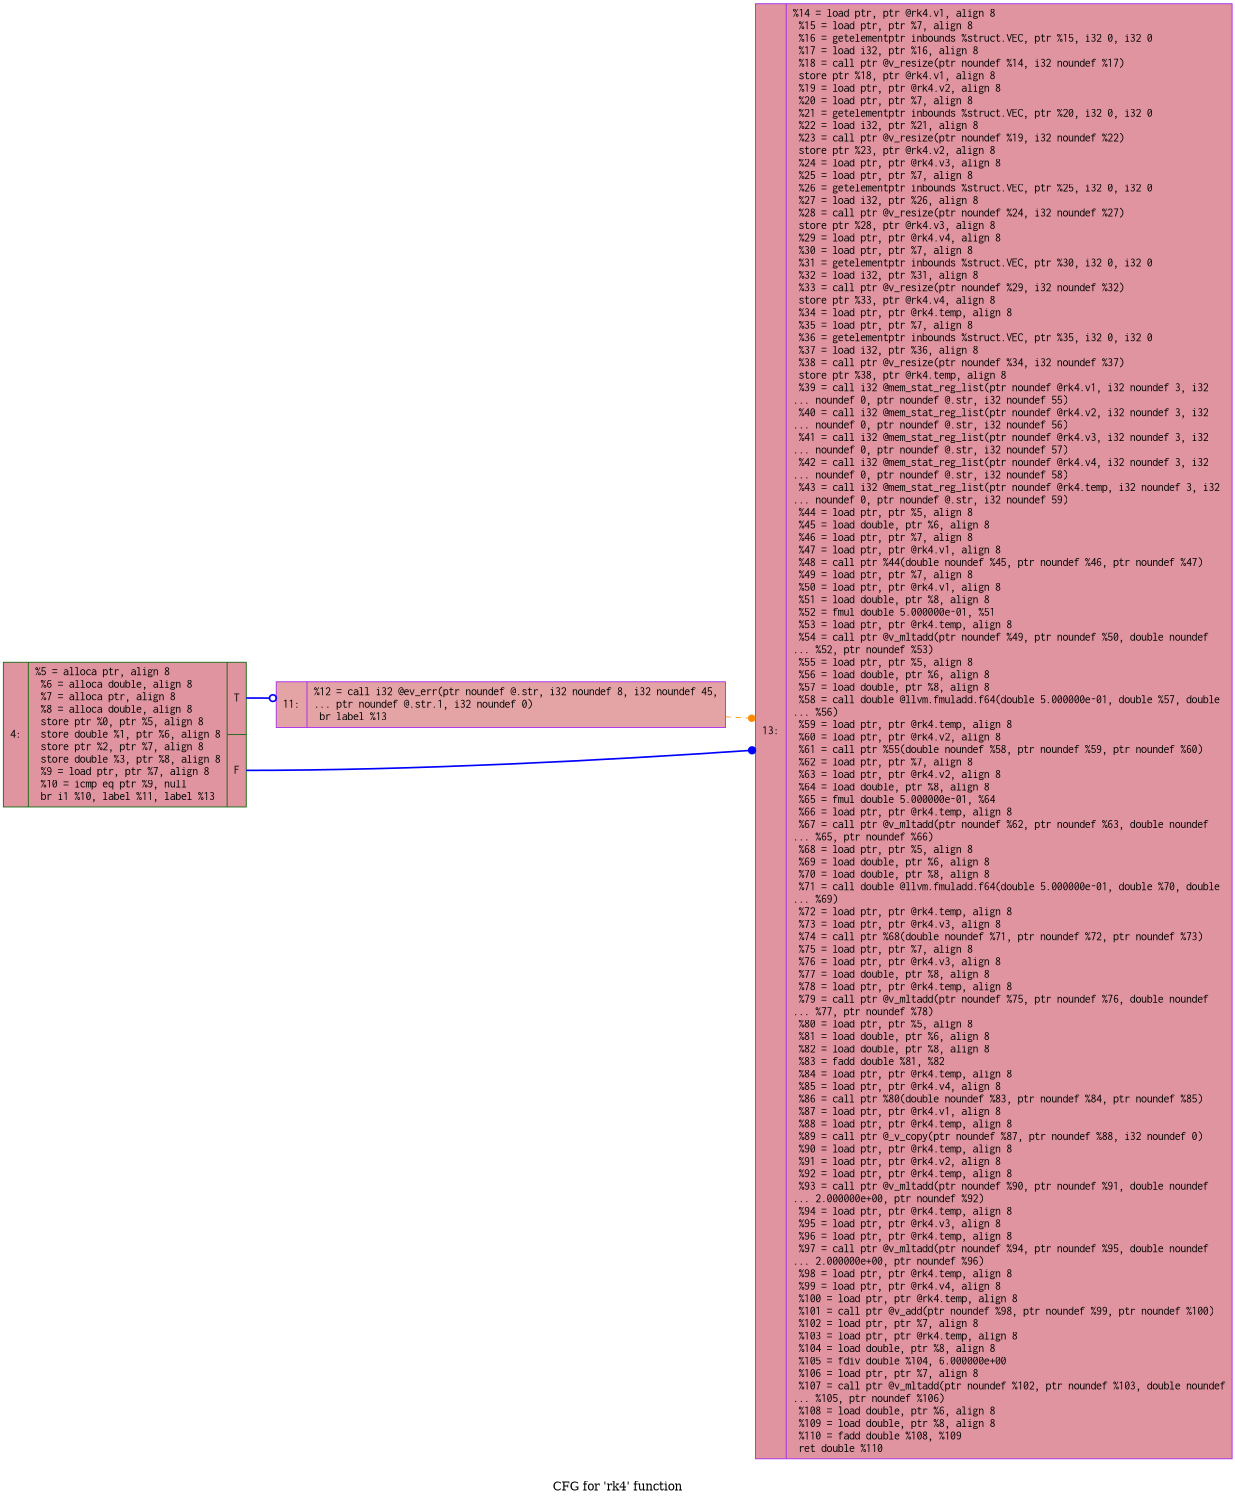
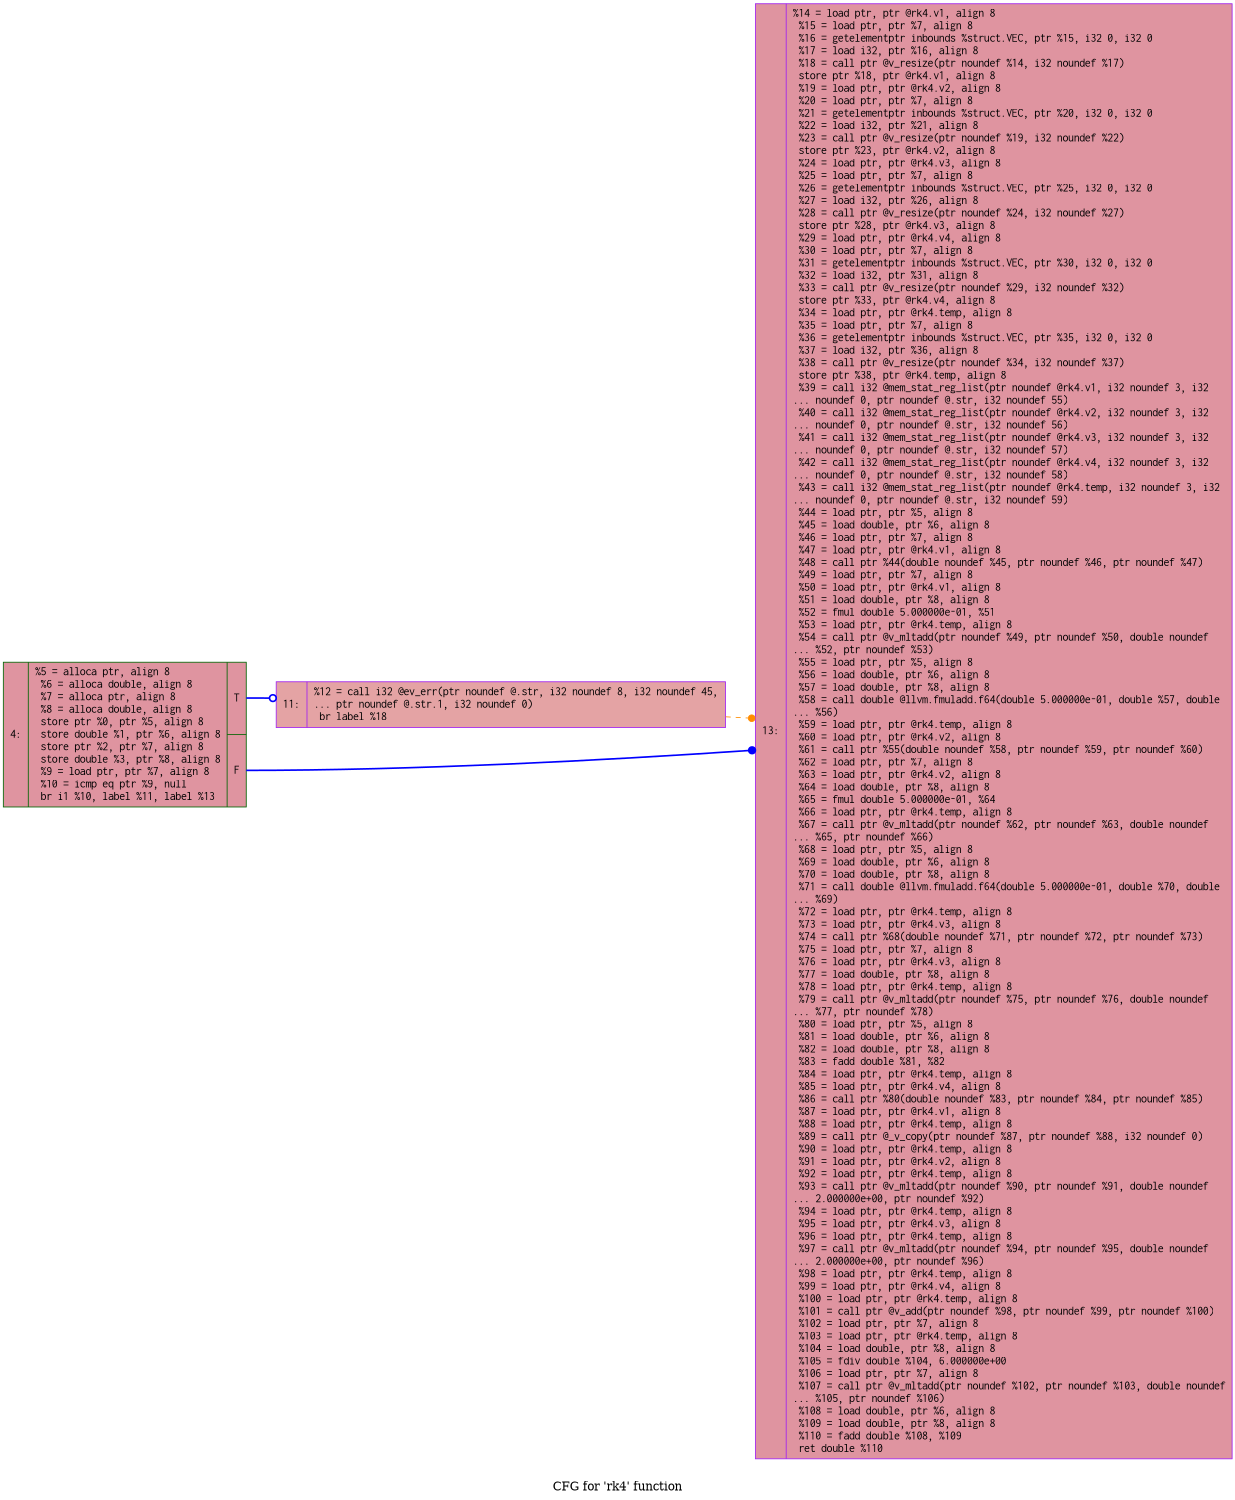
(350, 717) -> (350, 717)
